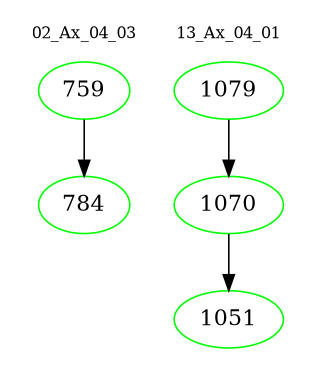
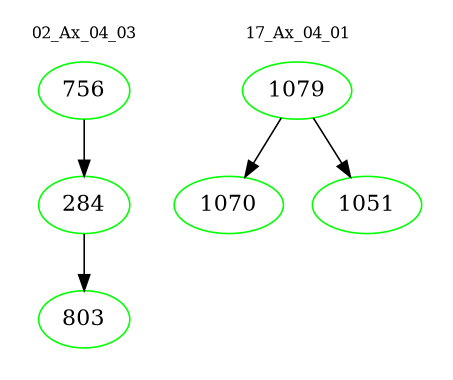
(229, 34) -> (298, 34)
(84, 91) -> (84, 91)
(84, 205) -> (84, 205)
(229, 254) -> (328, 141)
none -> (84, 319)
